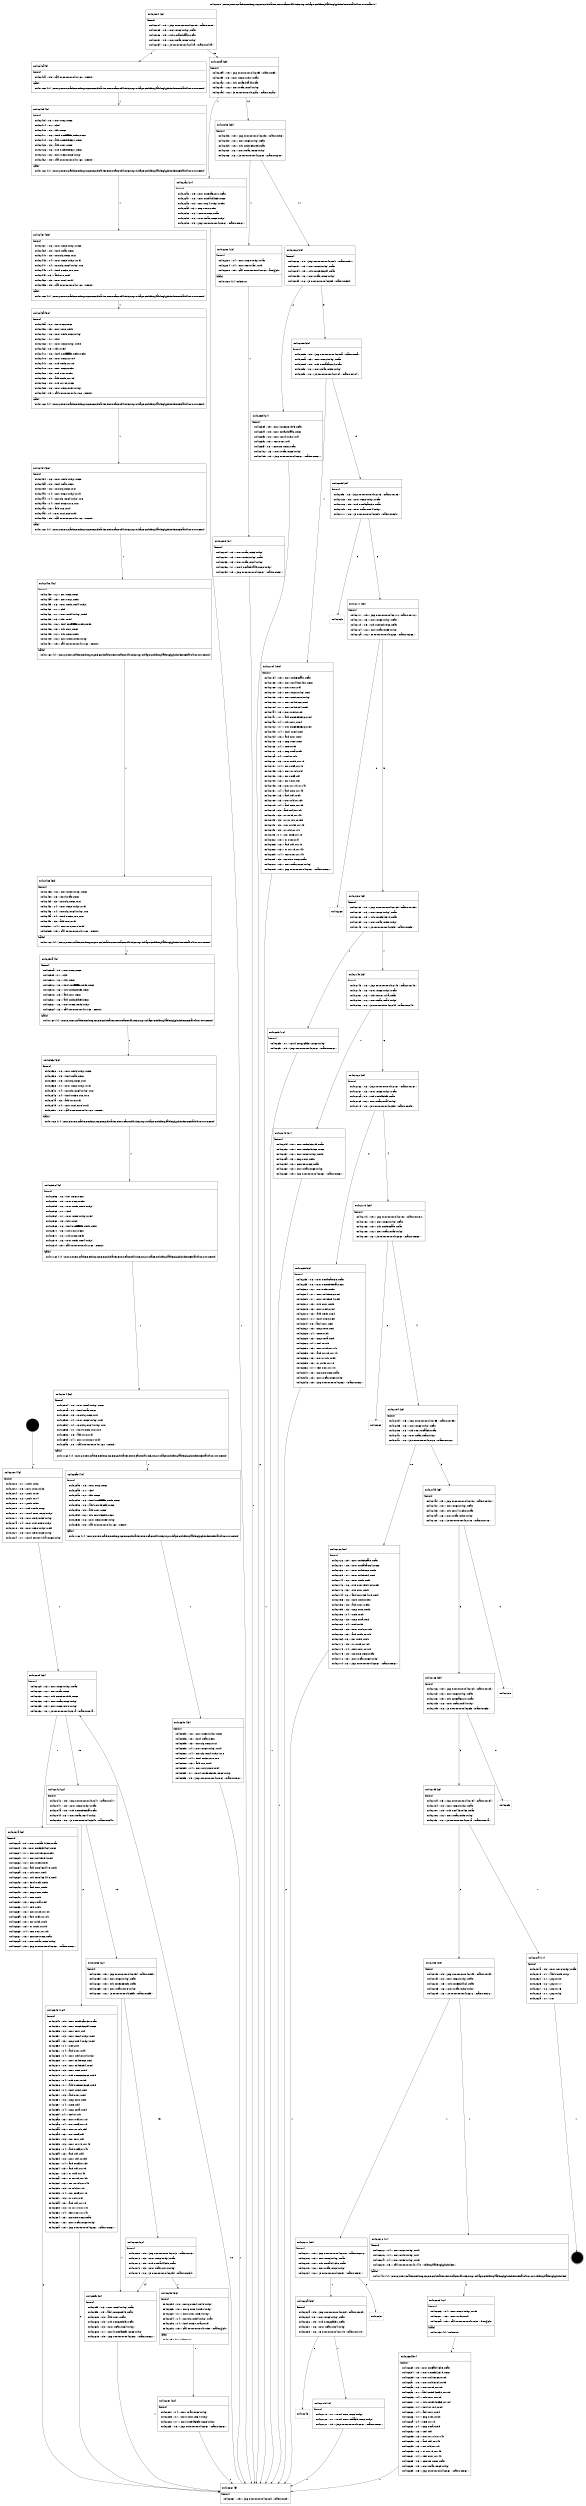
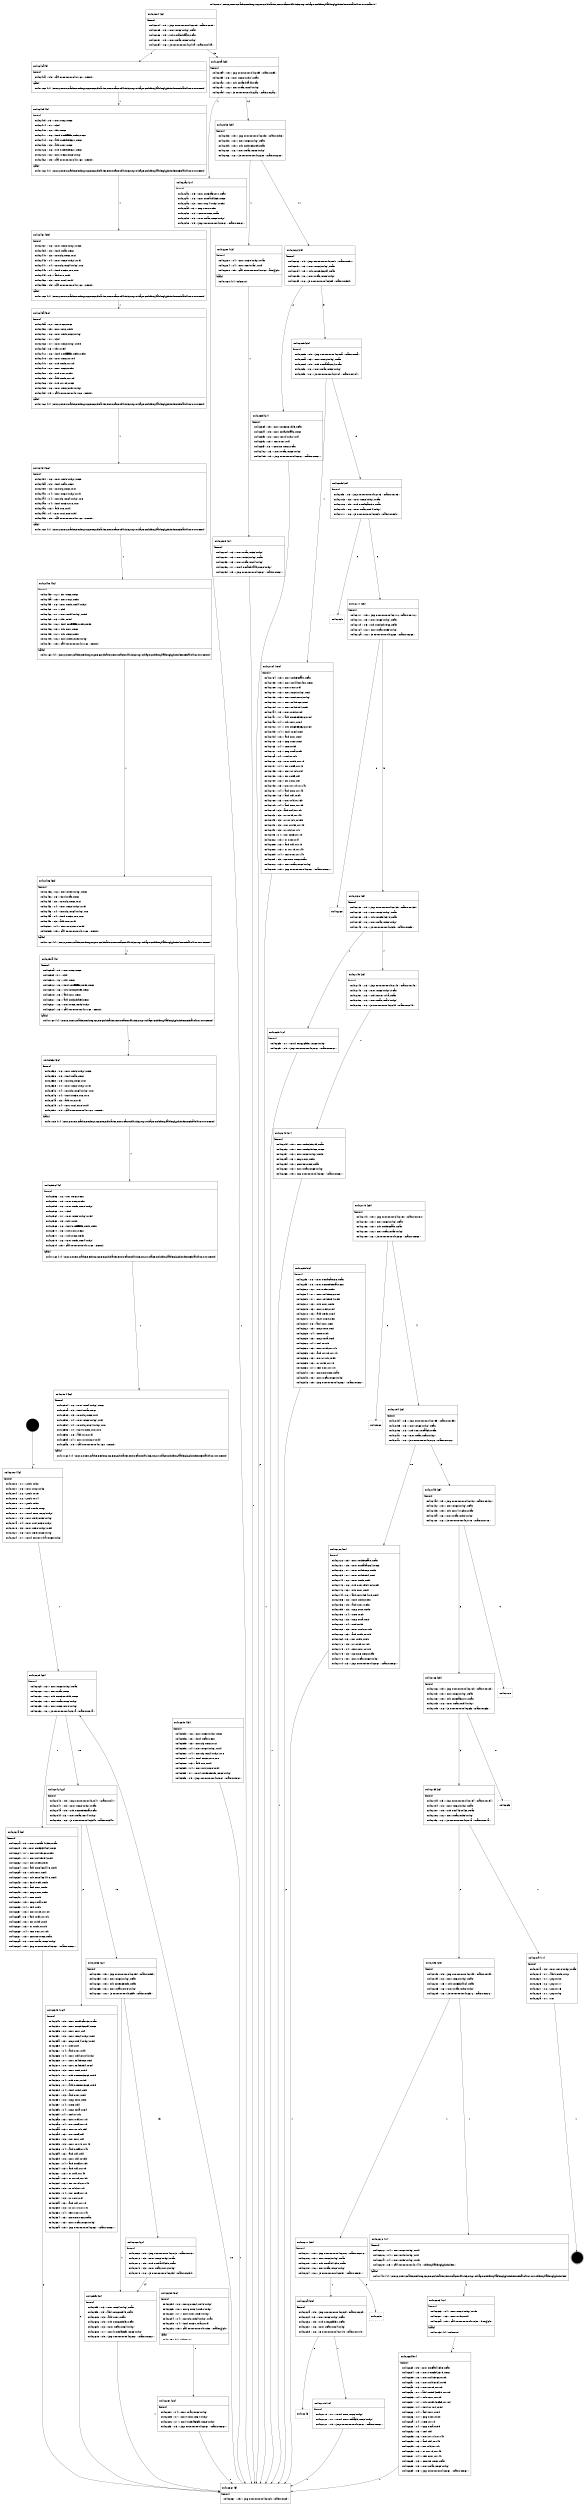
(383, 1091) -> none
(153, 1505) -> none
(175, 2282) -> none
